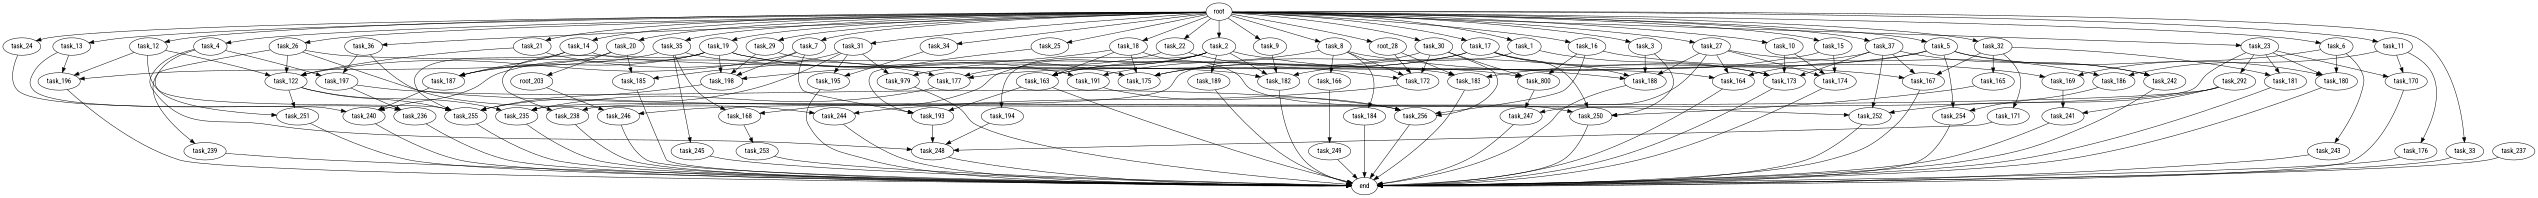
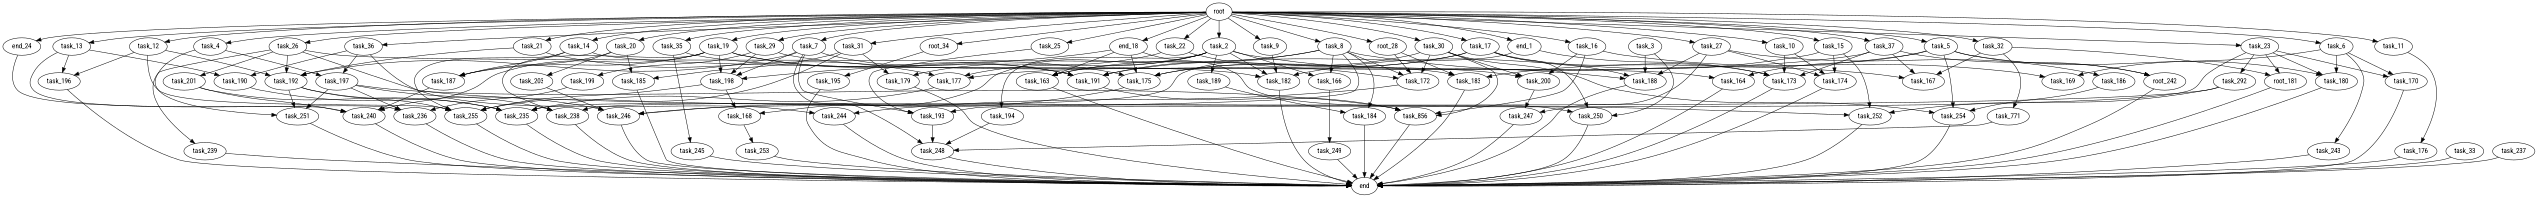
(2012, 16) -> none
(1430, 20) -> none
(22, 47) -> (22, 47)
(939, 47) -> (939, 47)
(1128, 47) -> (1128, 47)
(1524, 47) -> (1524, 47)
(1720, 61) -> none
(842, 62) -> none
none -> (1214, 62)
(2262, 62) -> none
(2399, 62) -> (2368, 63)
none -> (1271, 63)
none -> (944, 65)
(372, 69) -> none
(1879, 79) -> (1863, 76)
none -> (184, 81)
none -> (235, 81)
(286, 81) -> (286, 81)
(532, 81) -> (532, 81)
none -> (583, 81)
(898, 81) -> (898, 81)
(1539, 81) -> (1539, 81)
(1993, 81) -> none
(2165, 81) -> (2165, 81)
(2285, 81) -> (2285, 81)
(695, 89) -> (730, 97)
none -> (321, 95)
none -> (452, 96)
(987, 98) -> (1177, 103)
none -> (1686, 100)
none -> (884, 106)
(1415, 116) -> (1415, 116)
(2008, 116) -> (2008, 116)
(2063, 116) -> none
(491, 138) -> (862, 109)
(1273, 148) -> (1283, 100)
(1793, 167) -> none
